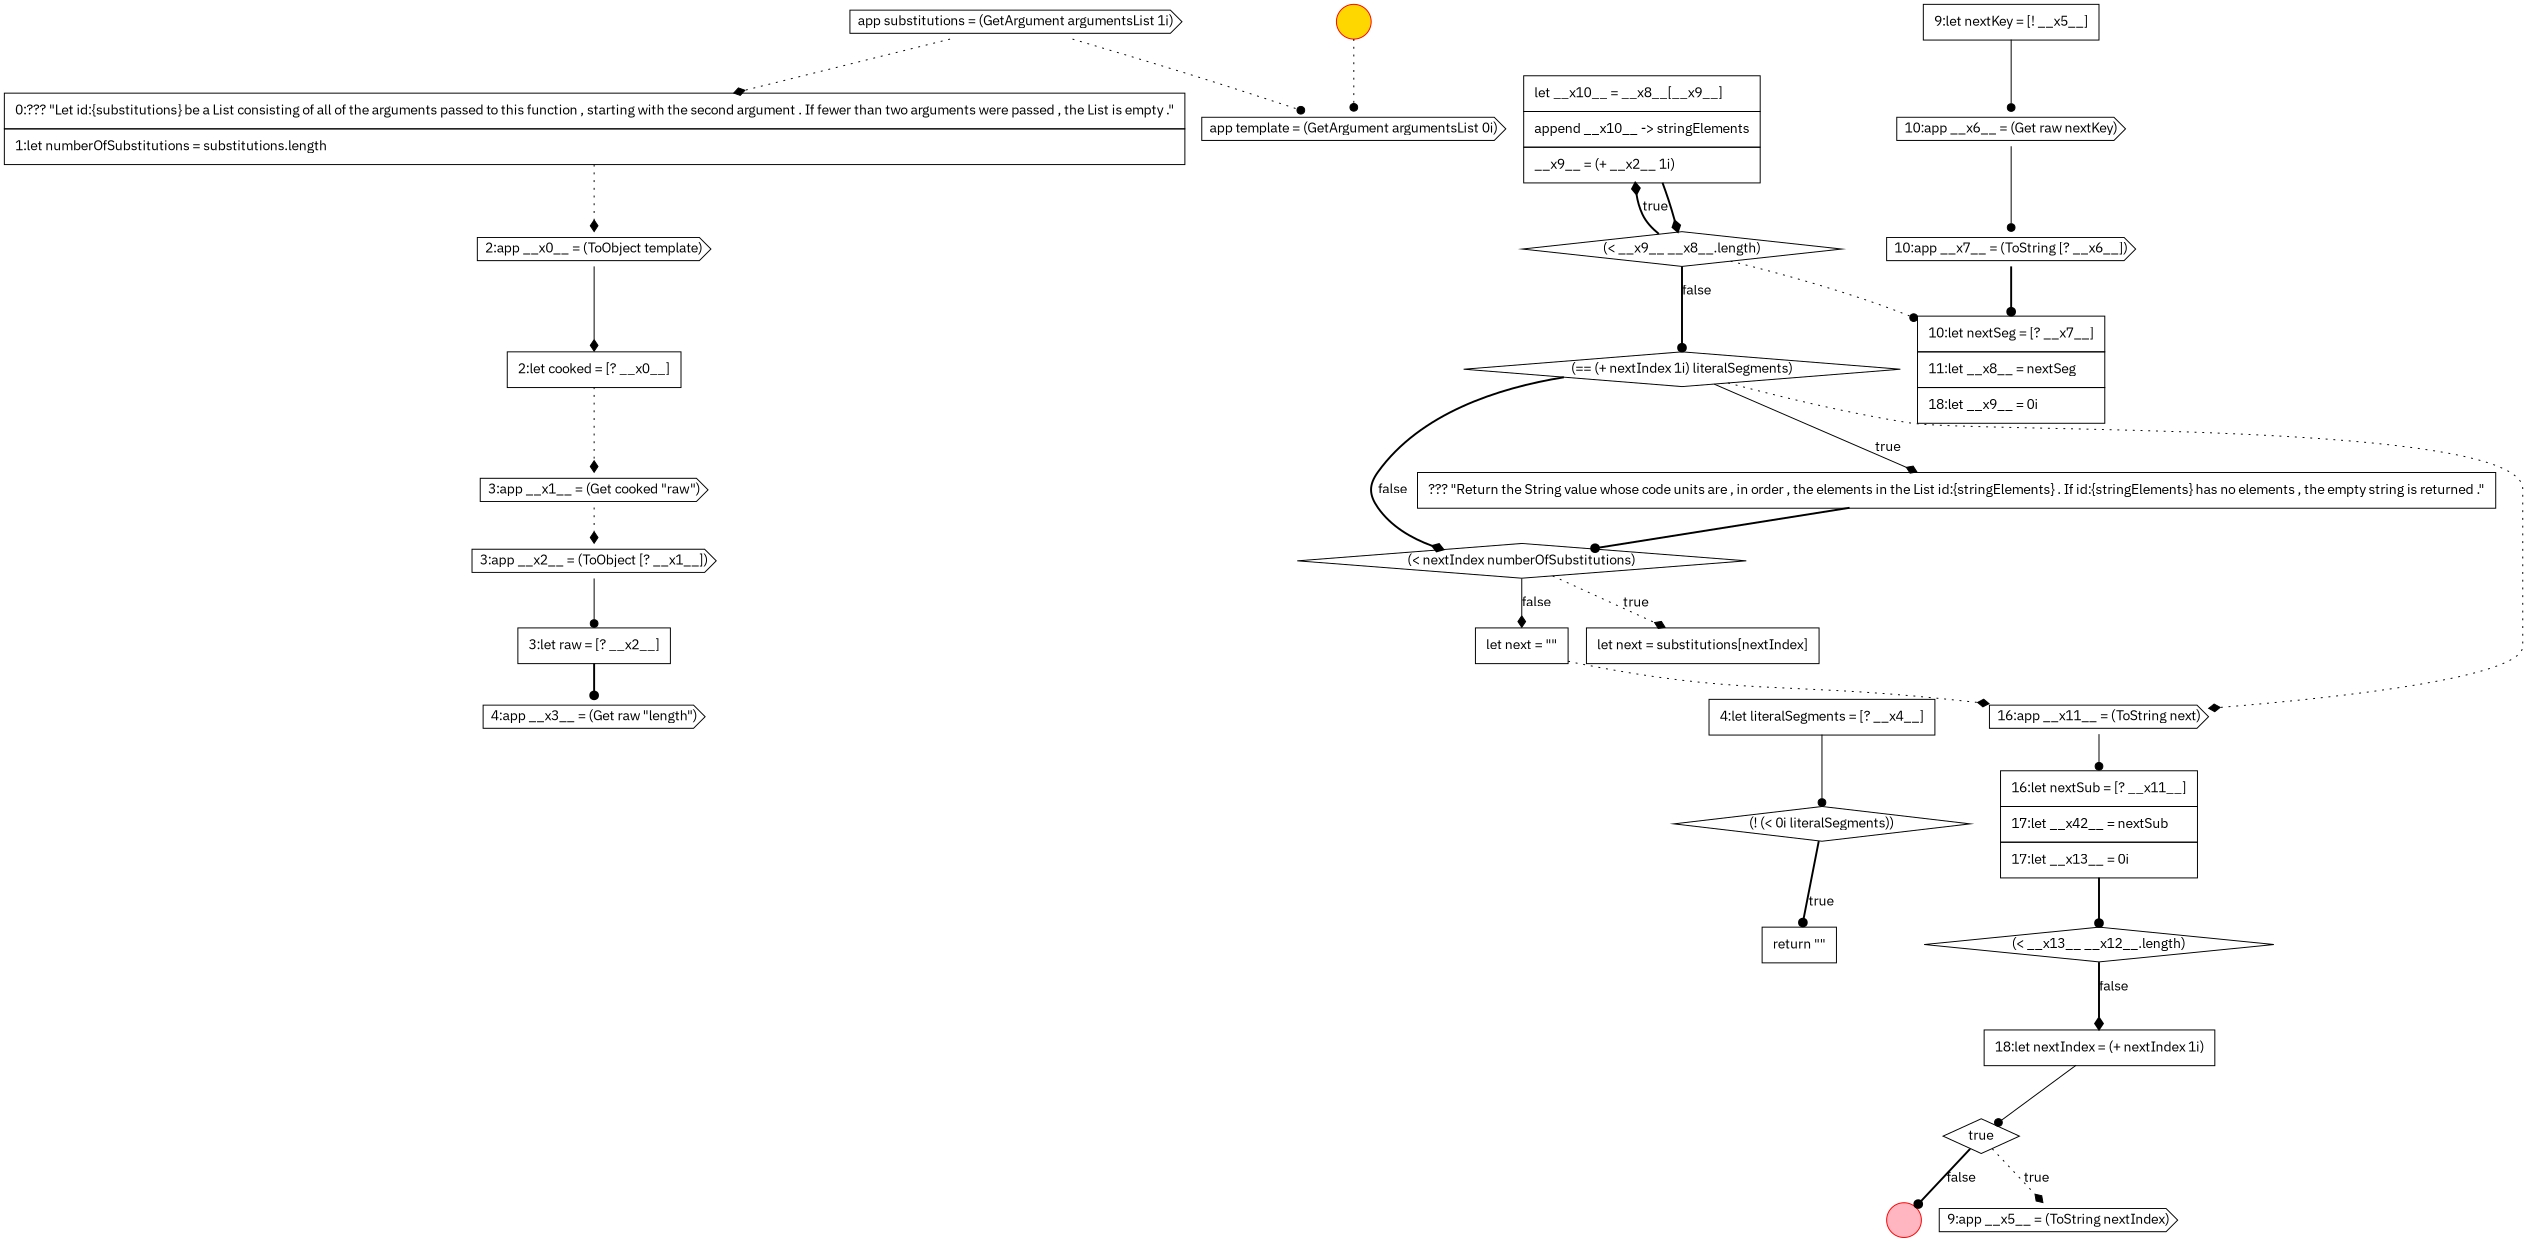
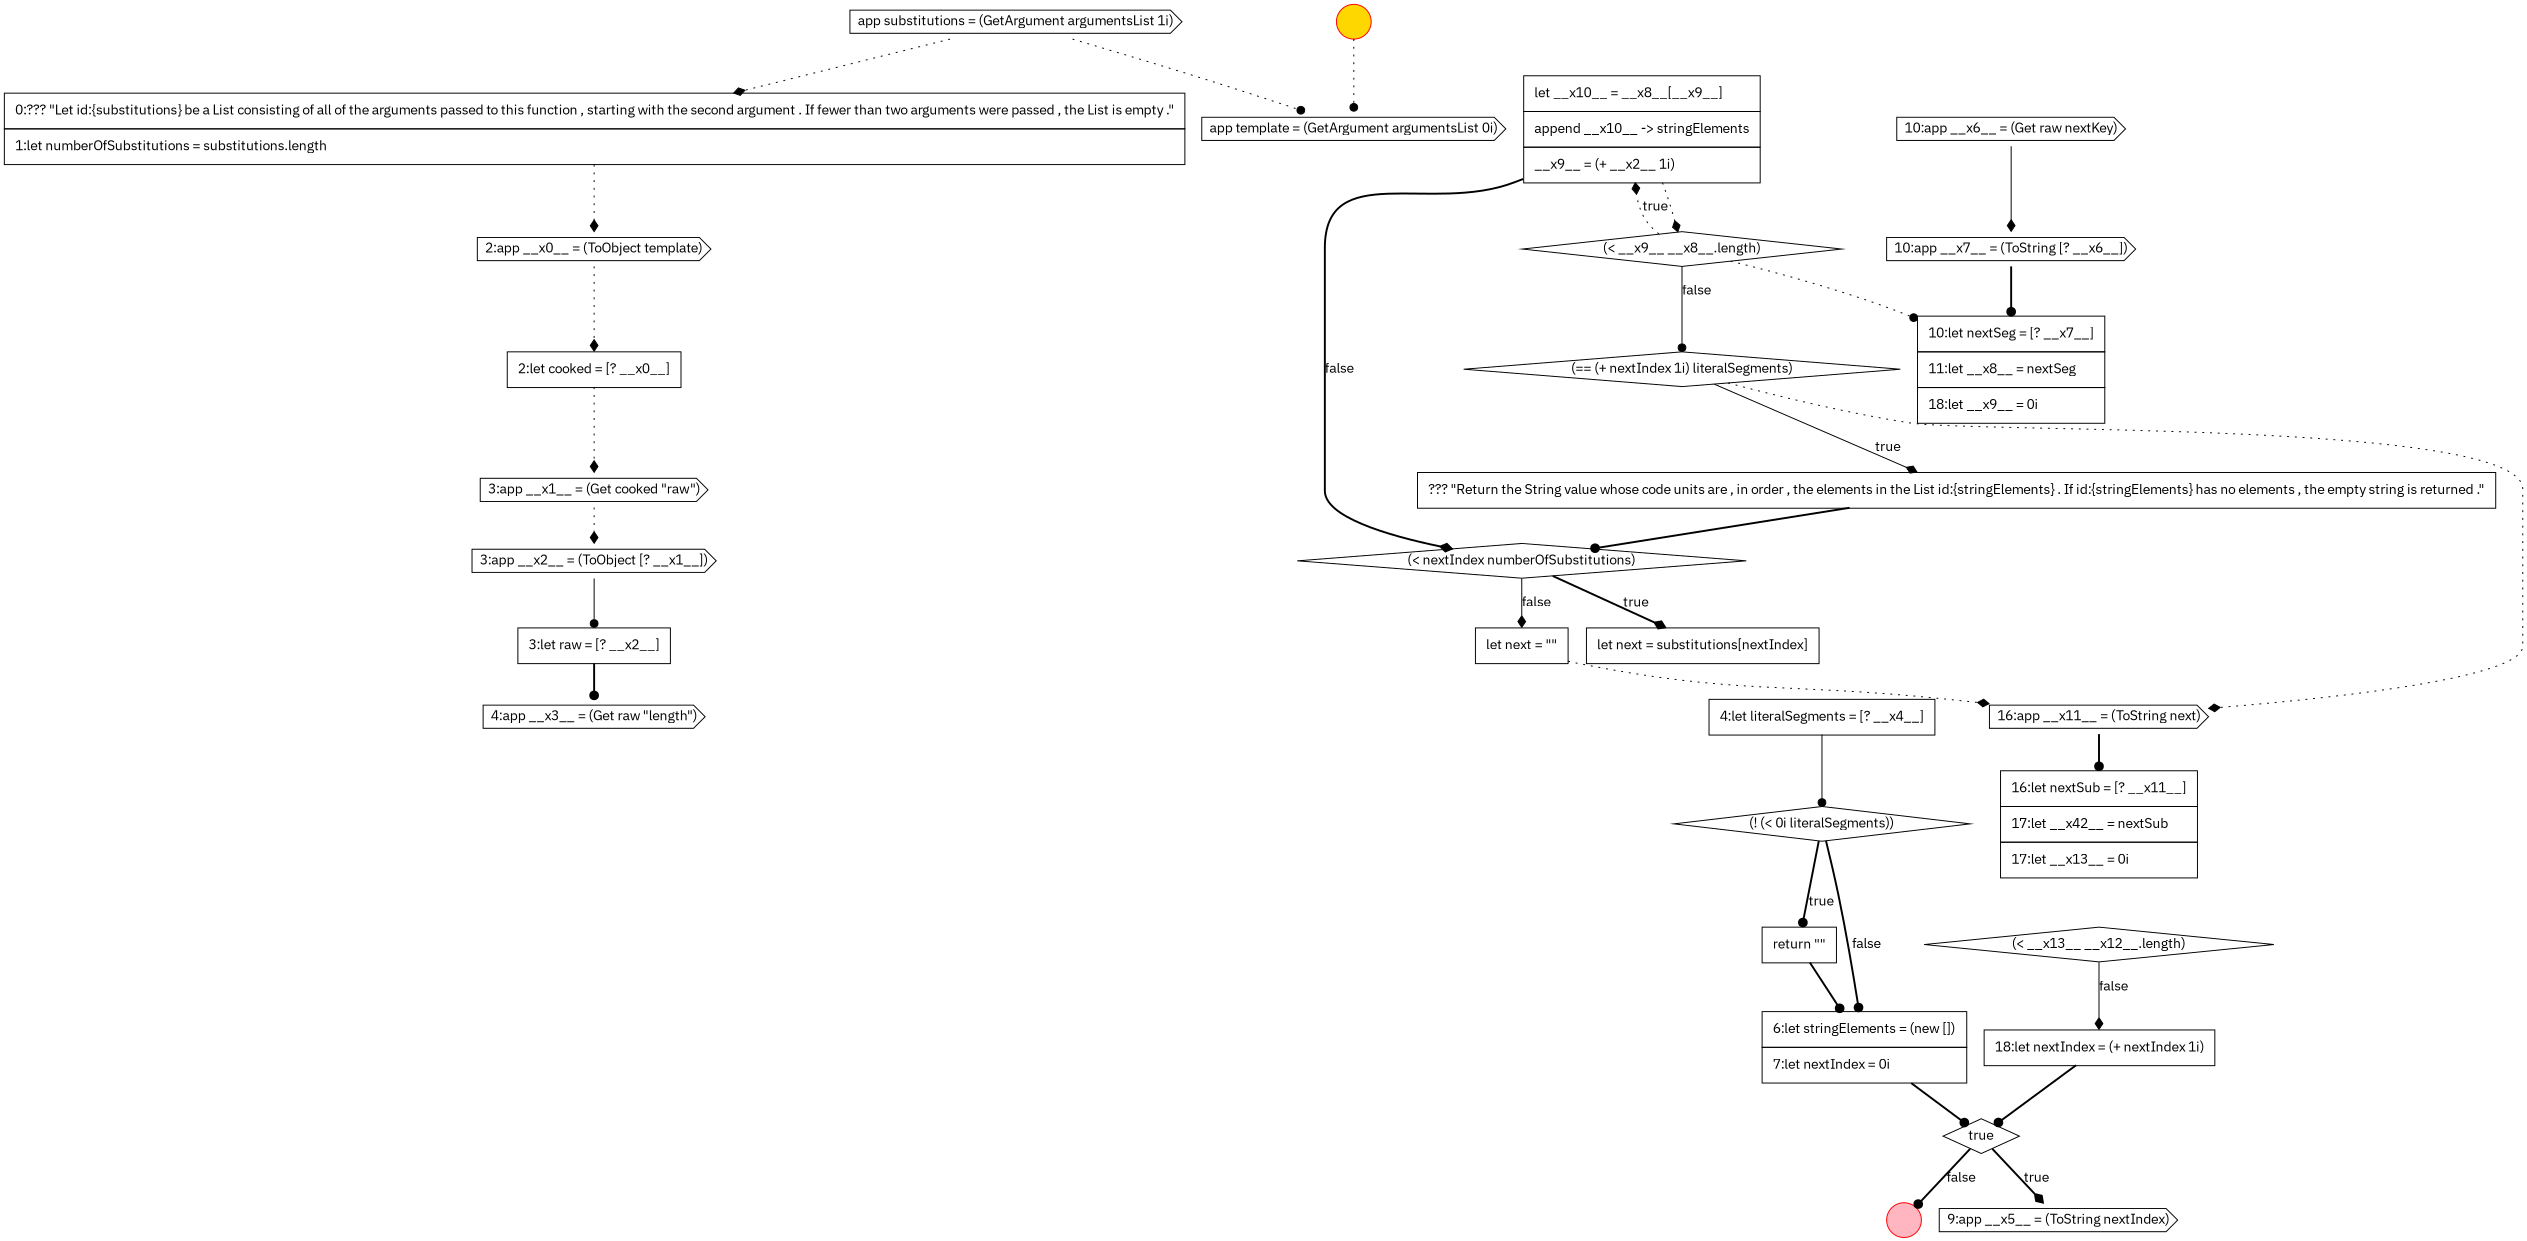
(2011, 22) -> none
(2011, 185) -> (2011, 185)
(1669, 202) -> (1669, 202)
(1644, 217) -> (1644, 217)
(594, 303) -> (594, 303)
(1682, 305) -> (1682, 305)
(1416, 434) -> (1325, 320)
(1603, 599) -> (1603, 599)
(2099, 748) -> (2099, 748)
(2099, 898) -> none
(2099, 990) -> (2099, 990)
none -> (1864, 1047)
(2039, 1093) -> (2039, 1093)
(2013, 1171) -> (2013, 1171)
